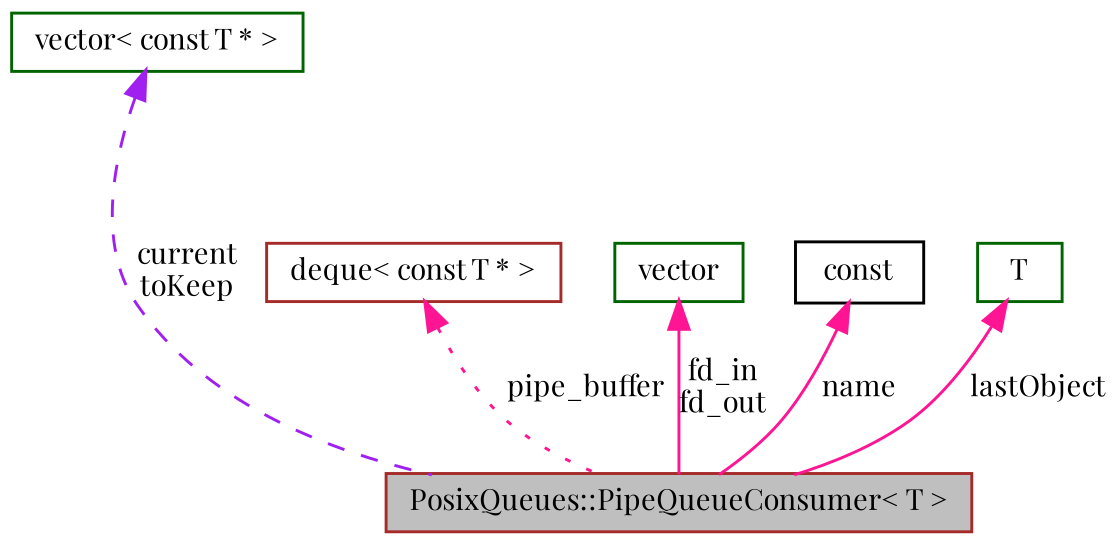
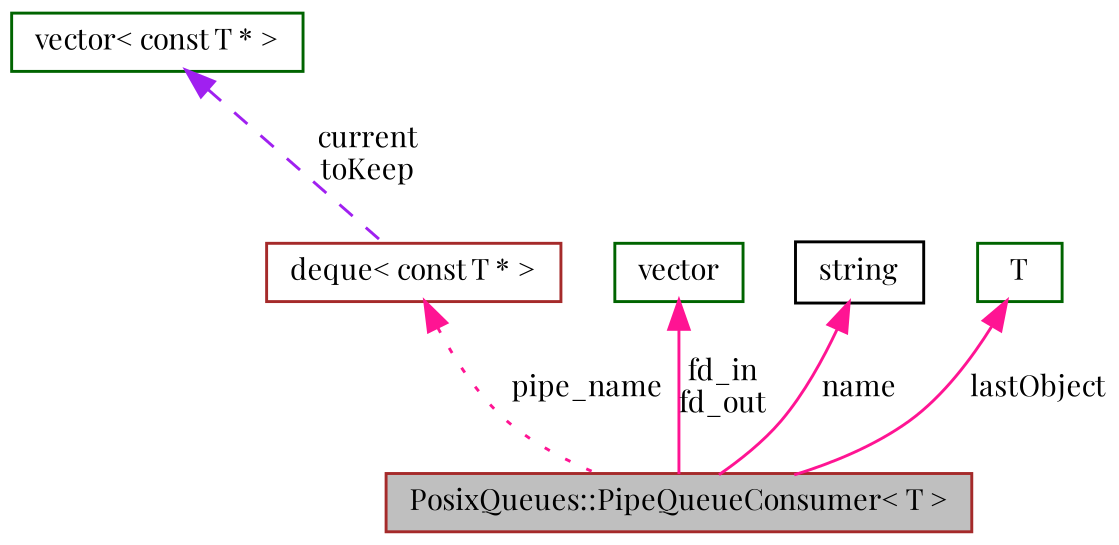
(860, 272) -> (860, 272)
(181, 355) -> (297, 167)
(587, 389) -> (587, 389)
